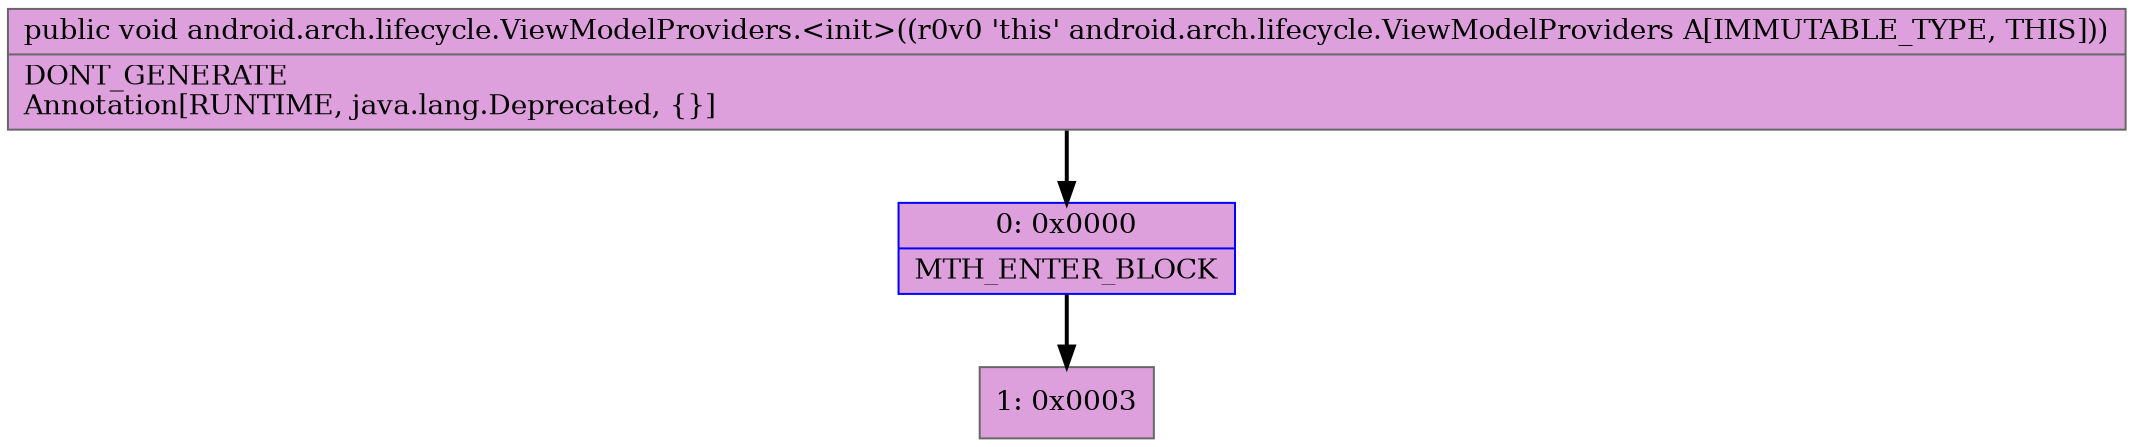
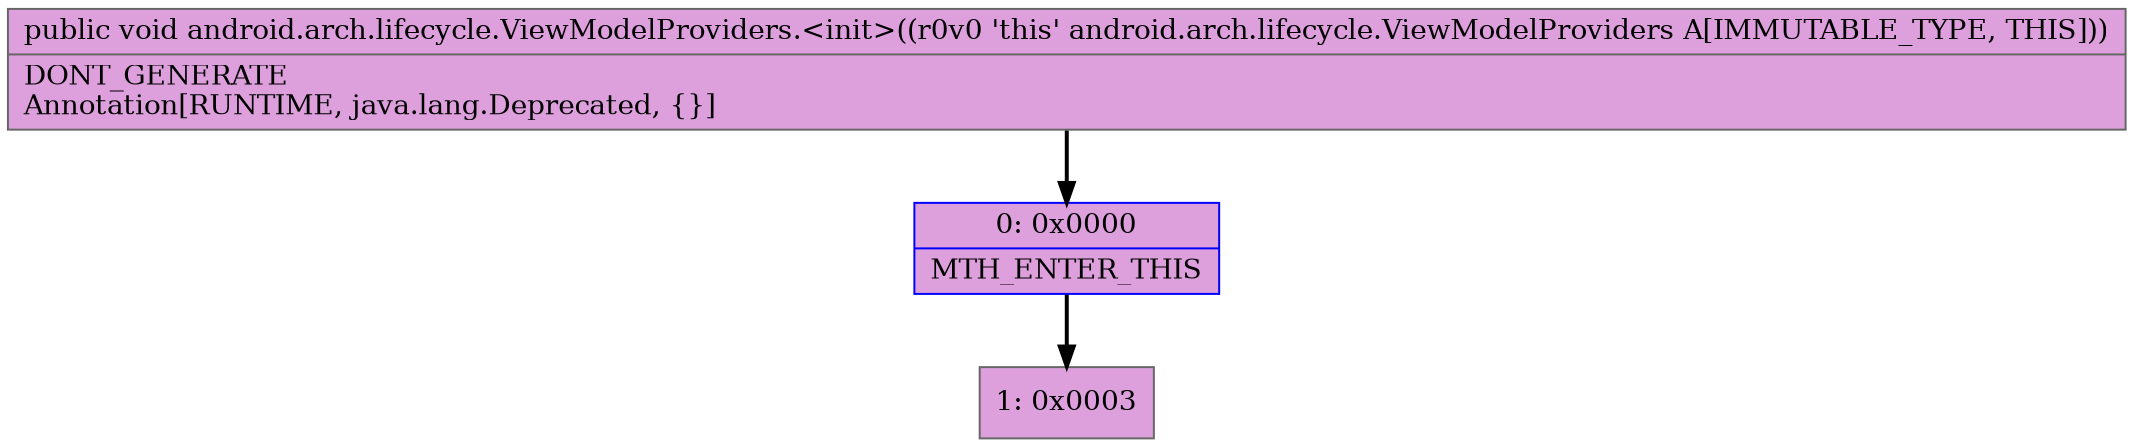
(1067, 270) -> (1067, 270)
